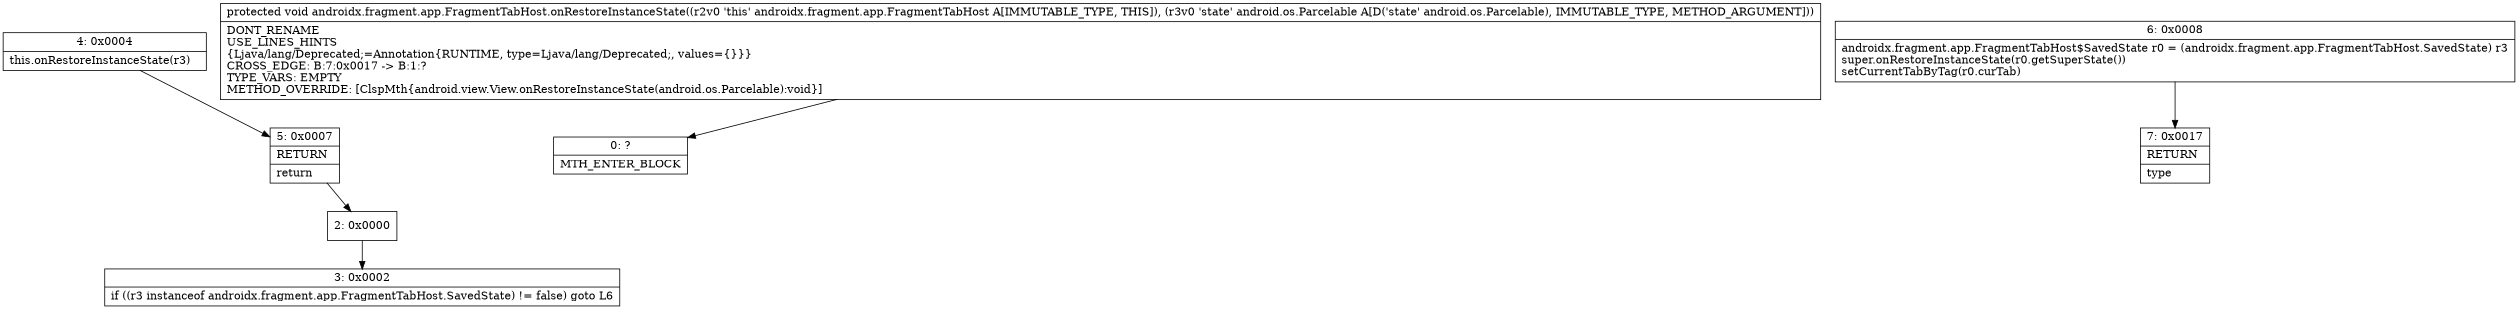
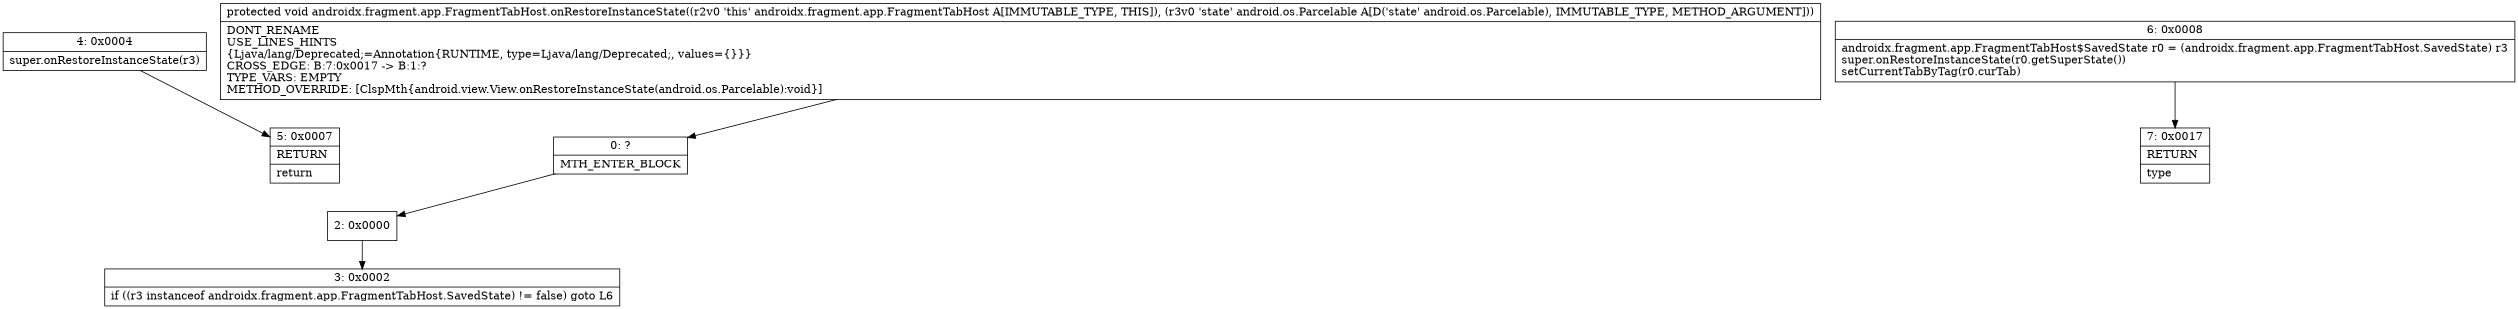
(100, 61) -> (105, 61)
(336, 194) -> (480, 194)
